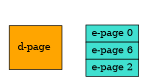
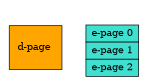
(112, 50) -> (112, 50)
